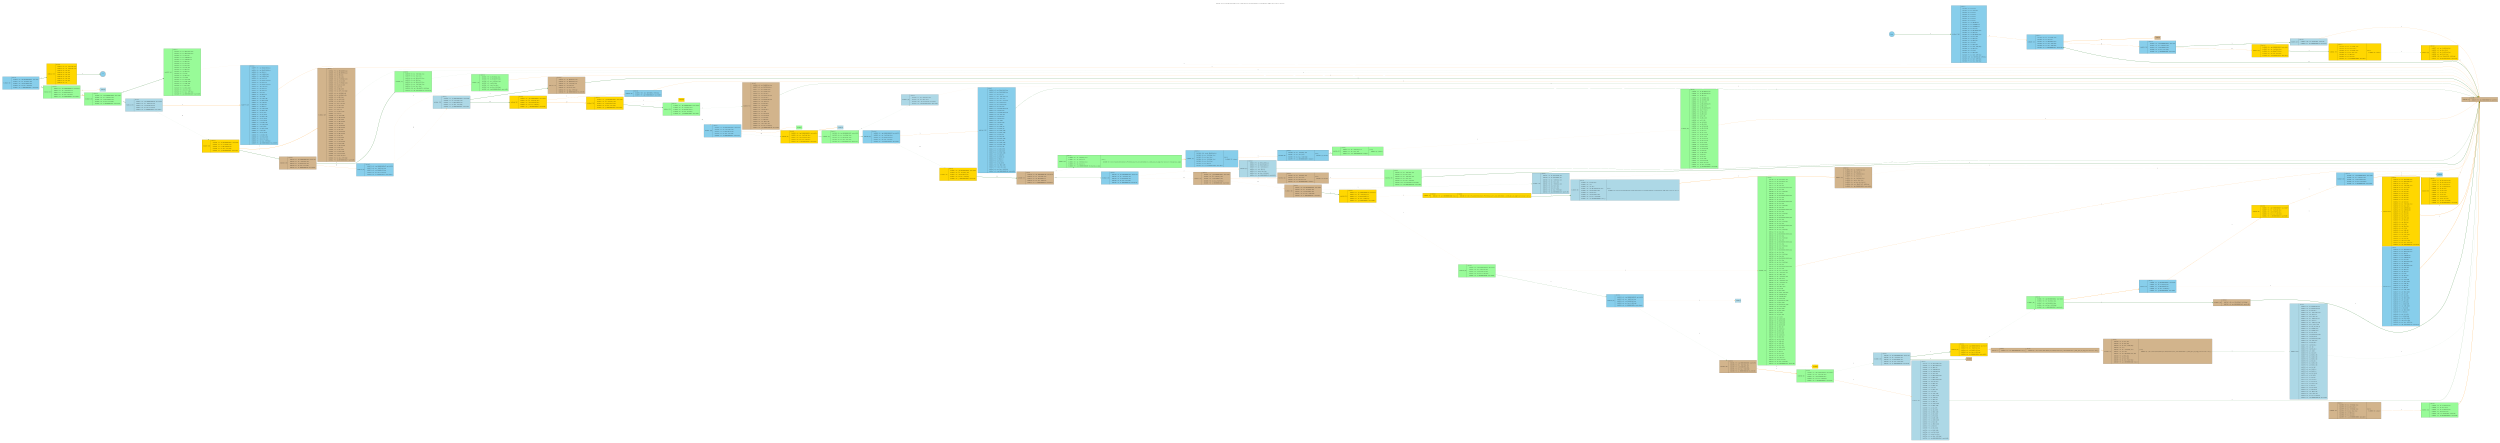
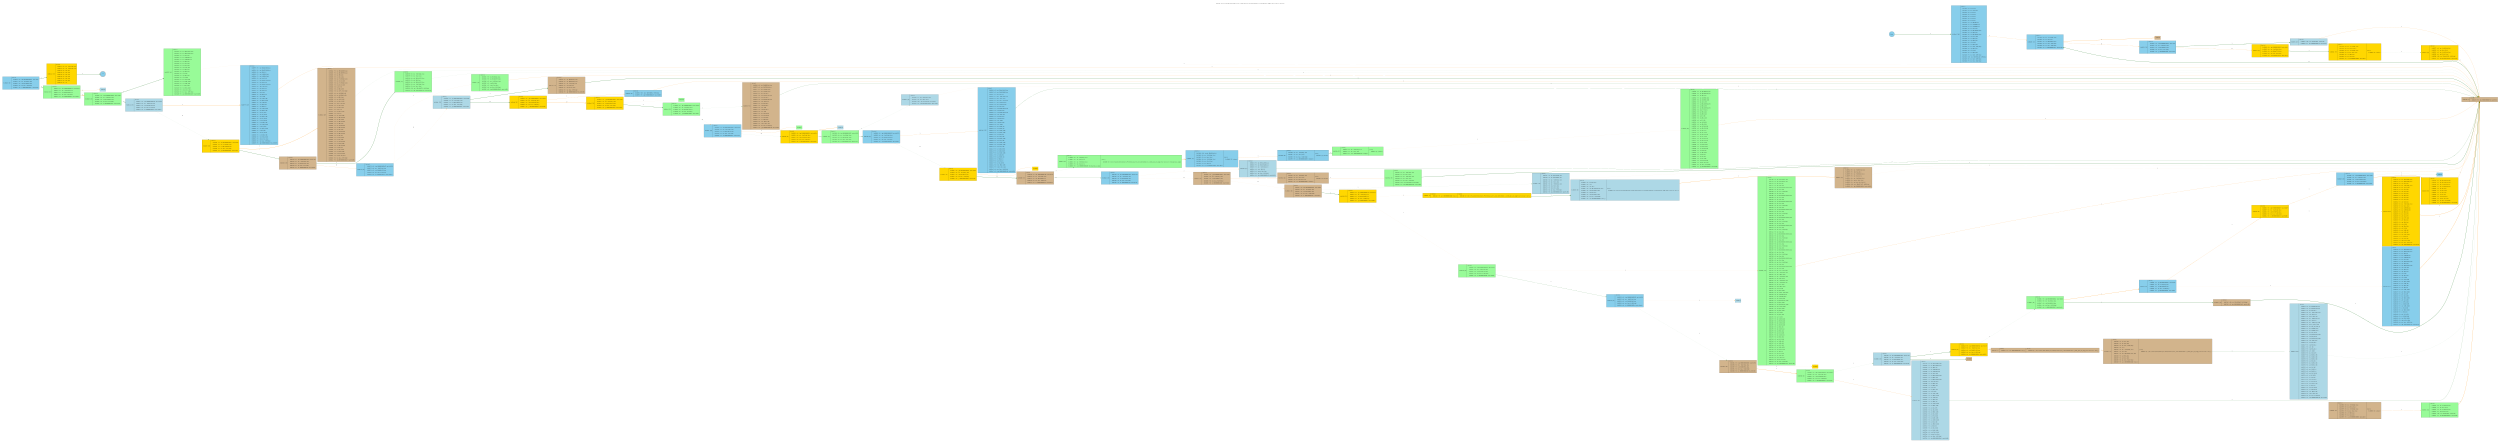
(681, 100) -> (681, 100)
none -> (1035, 169)
